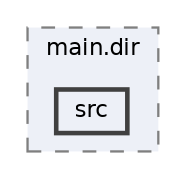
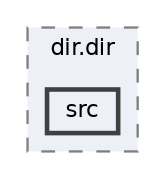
(93, 49) -> (83, 49)
